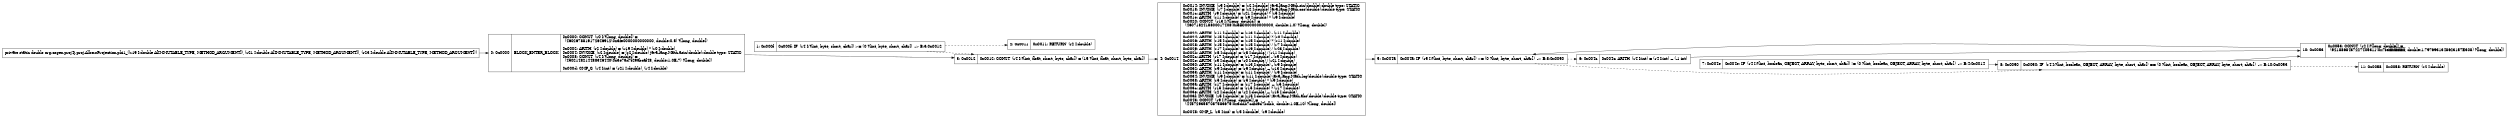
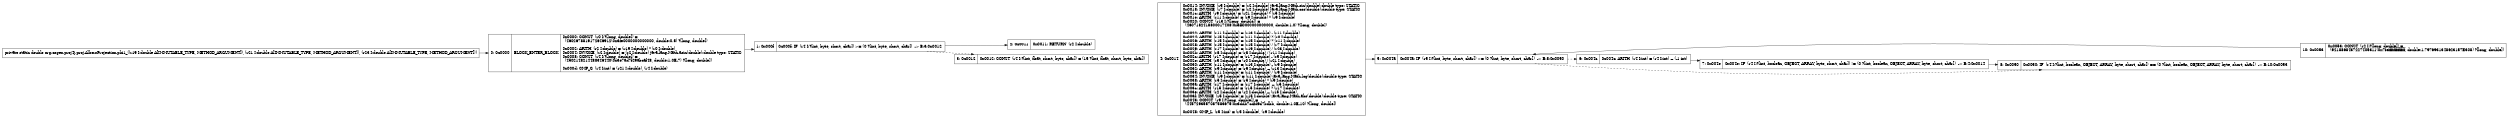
(975, 45) -> (975, 45)
(1994, 53) -> (1694, 60)
(848, 56) -> (748, 49)
(2263, 58) -> none
(1152, 59) -> none
(2403, 67) -> none
